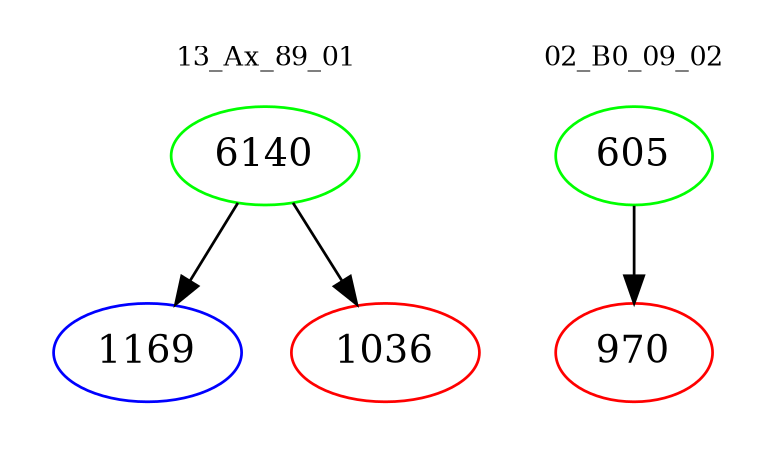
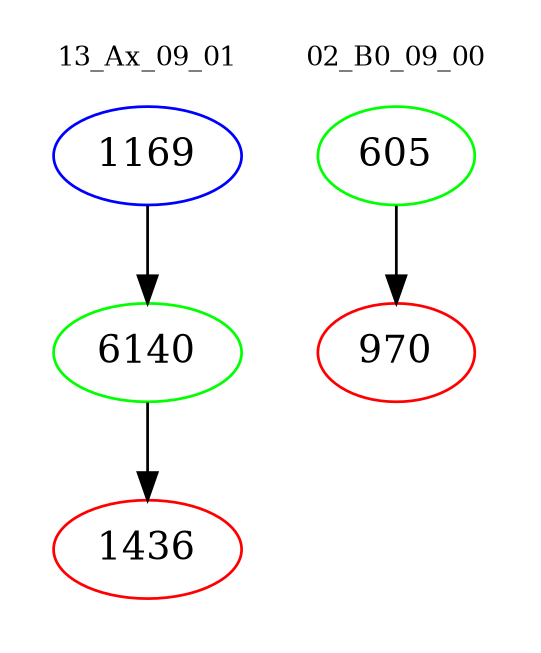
(266, 59) -> (148, 59)
(634, 59) -> (396, 59)
(214, 242) -> (148, 241)
(385, 353) -> (148, 549)
